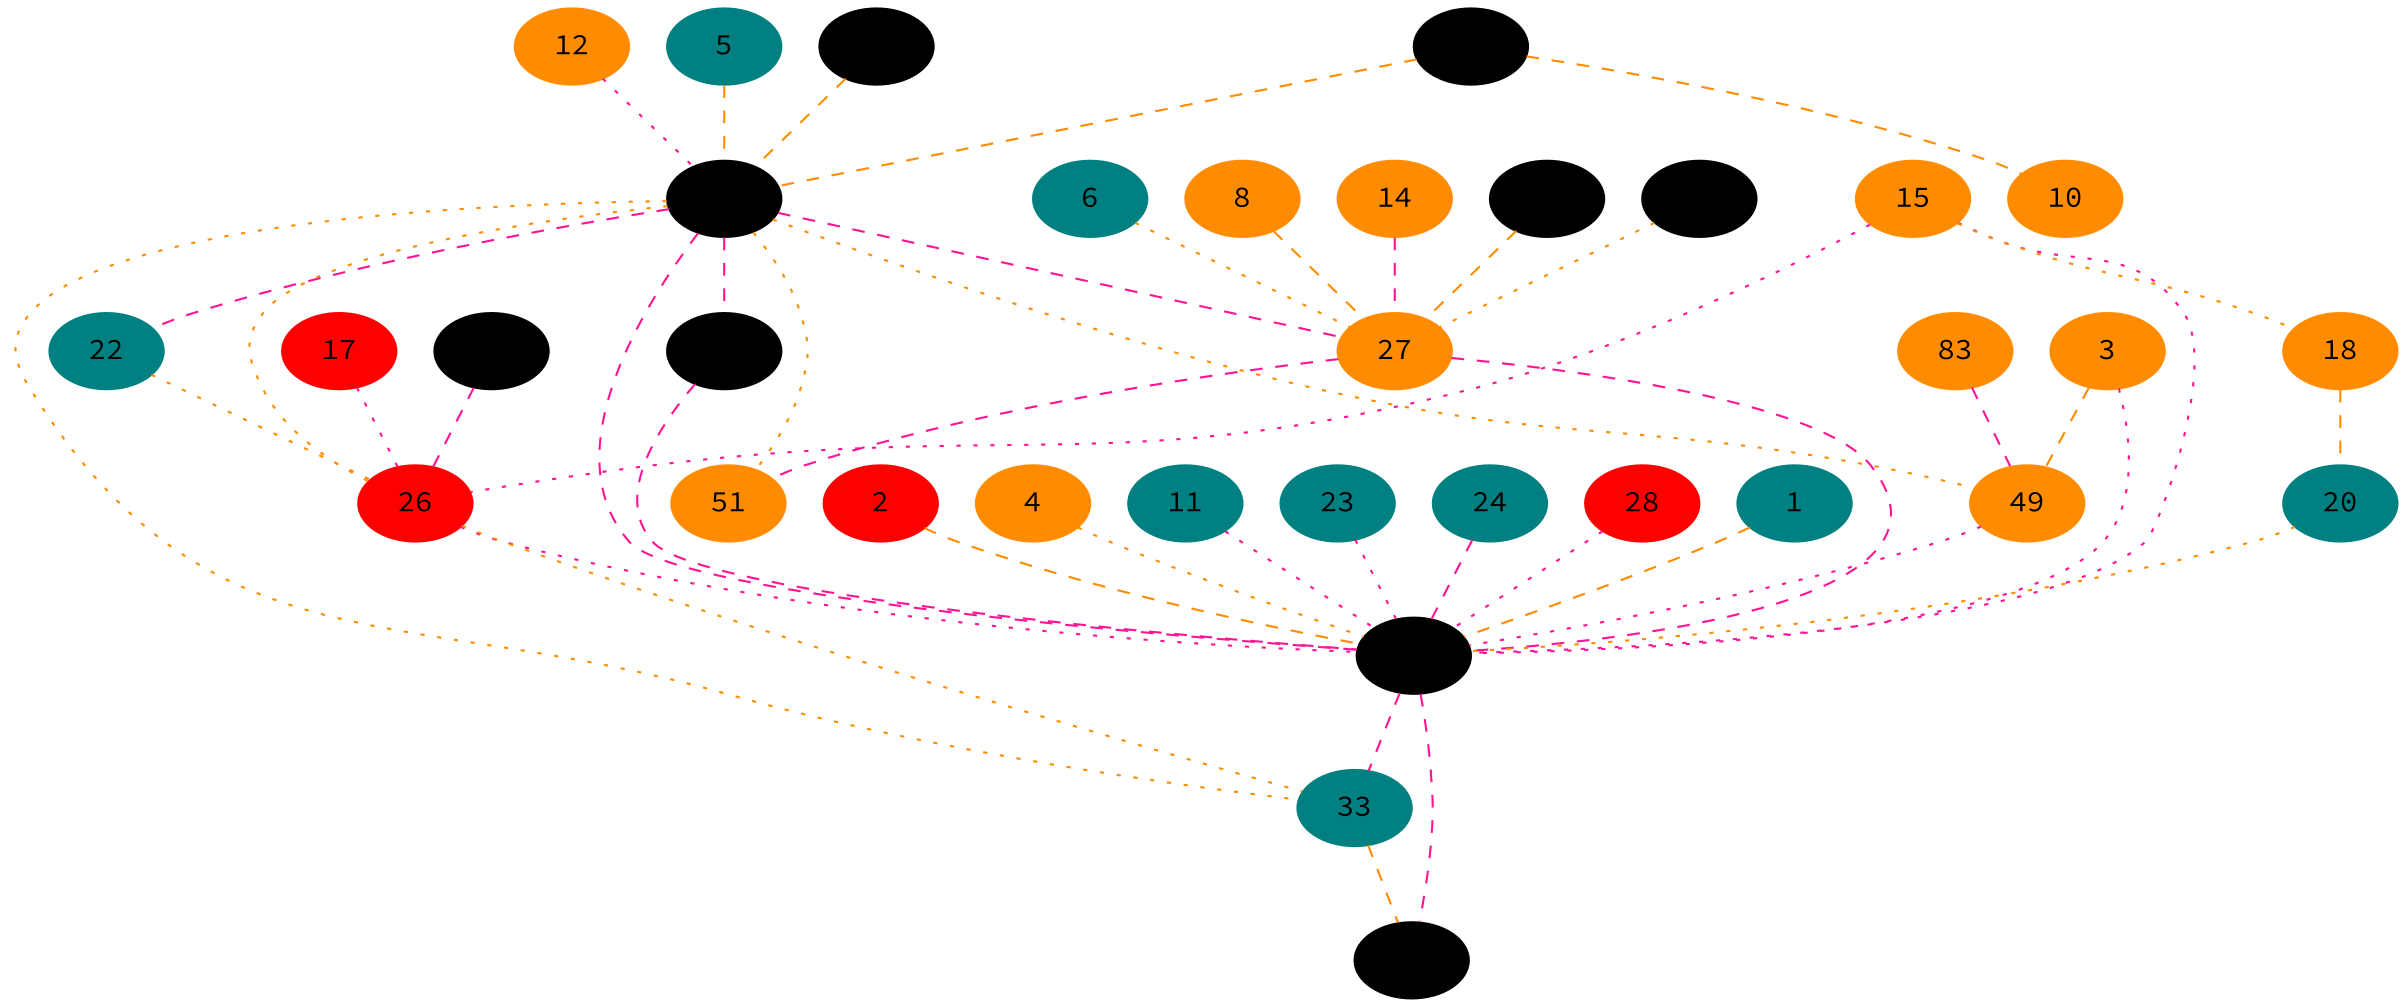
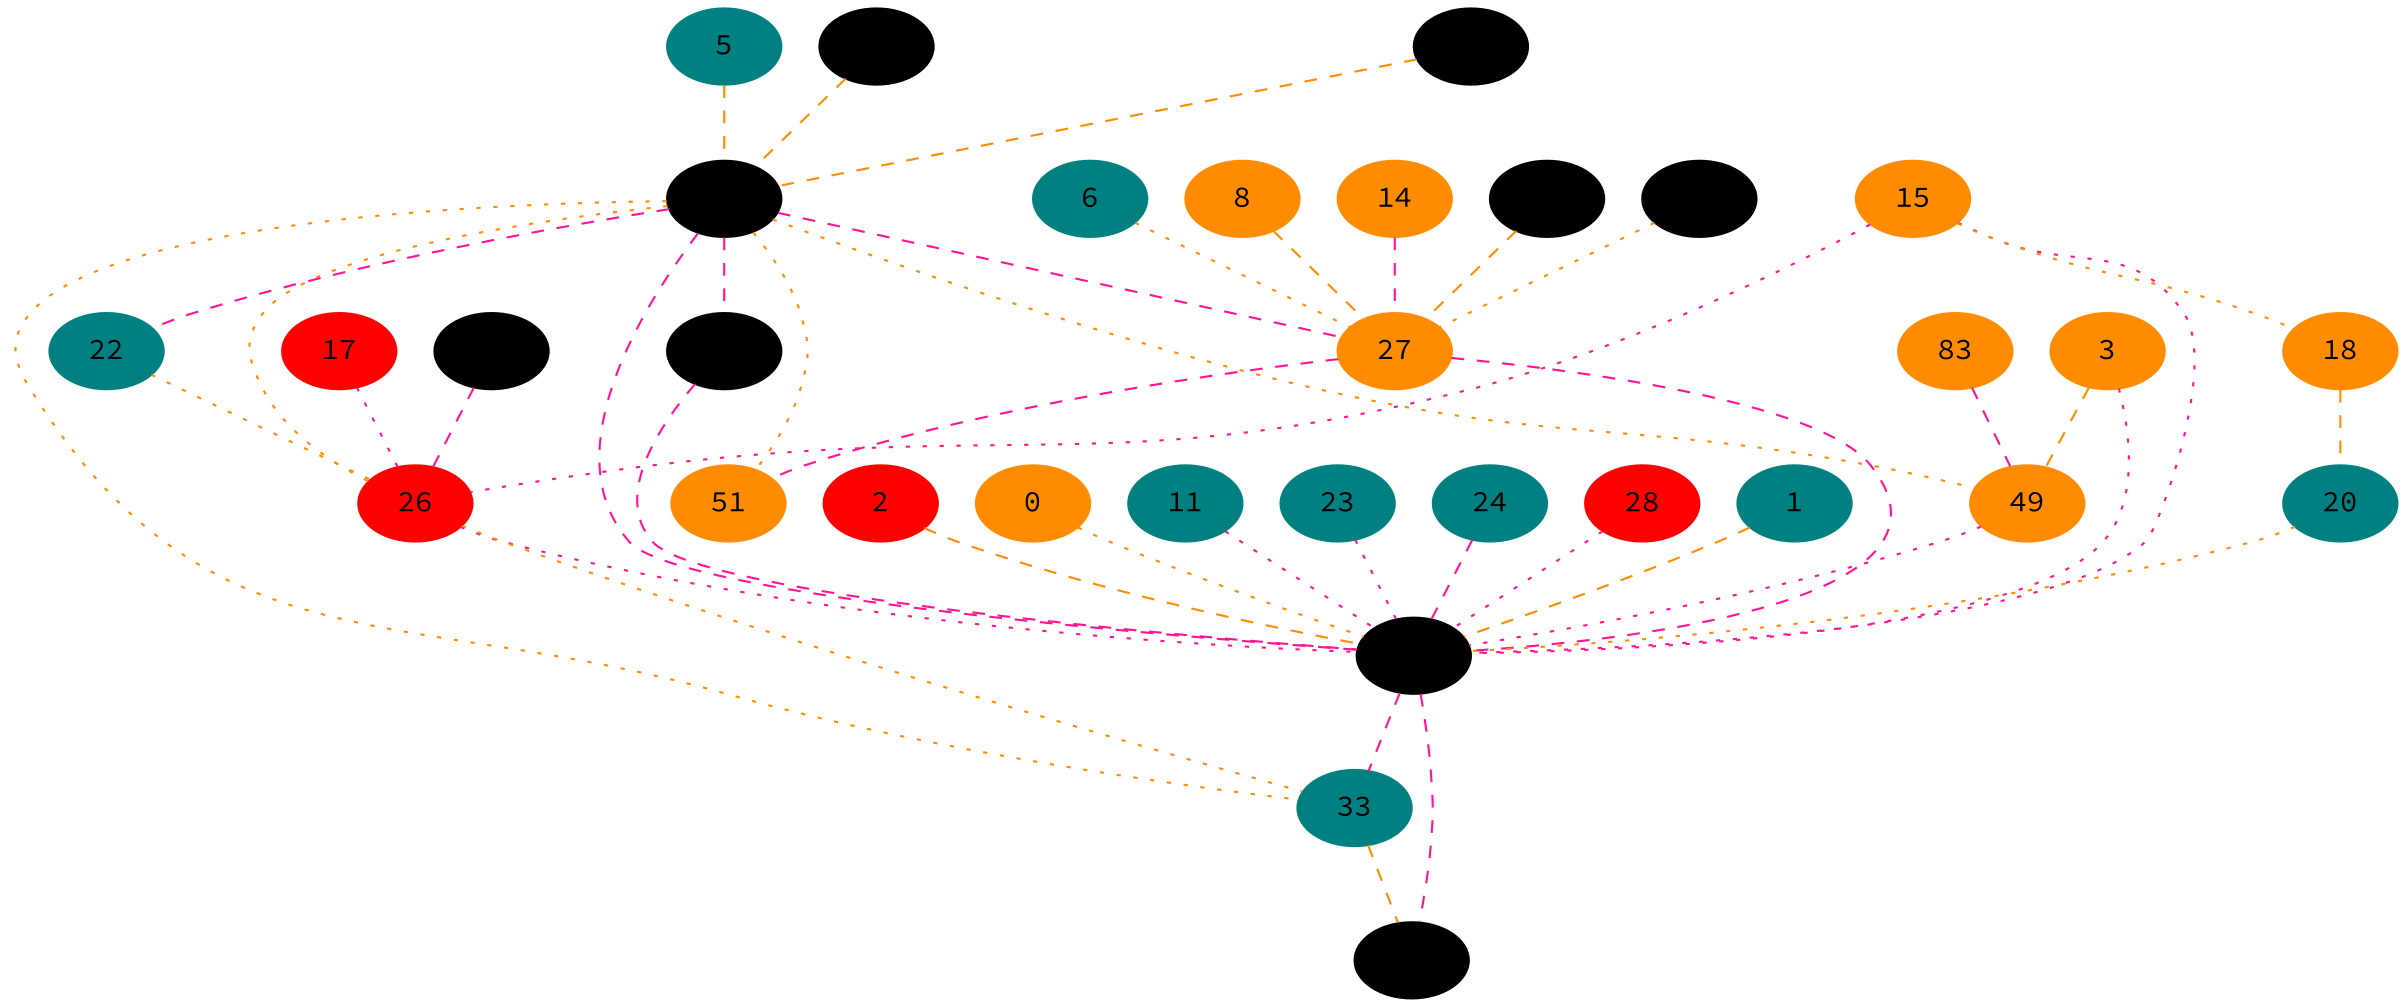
(572, 47) -> none
(2065, 199) -> none
(1033, 503) -> (1033, 503)
